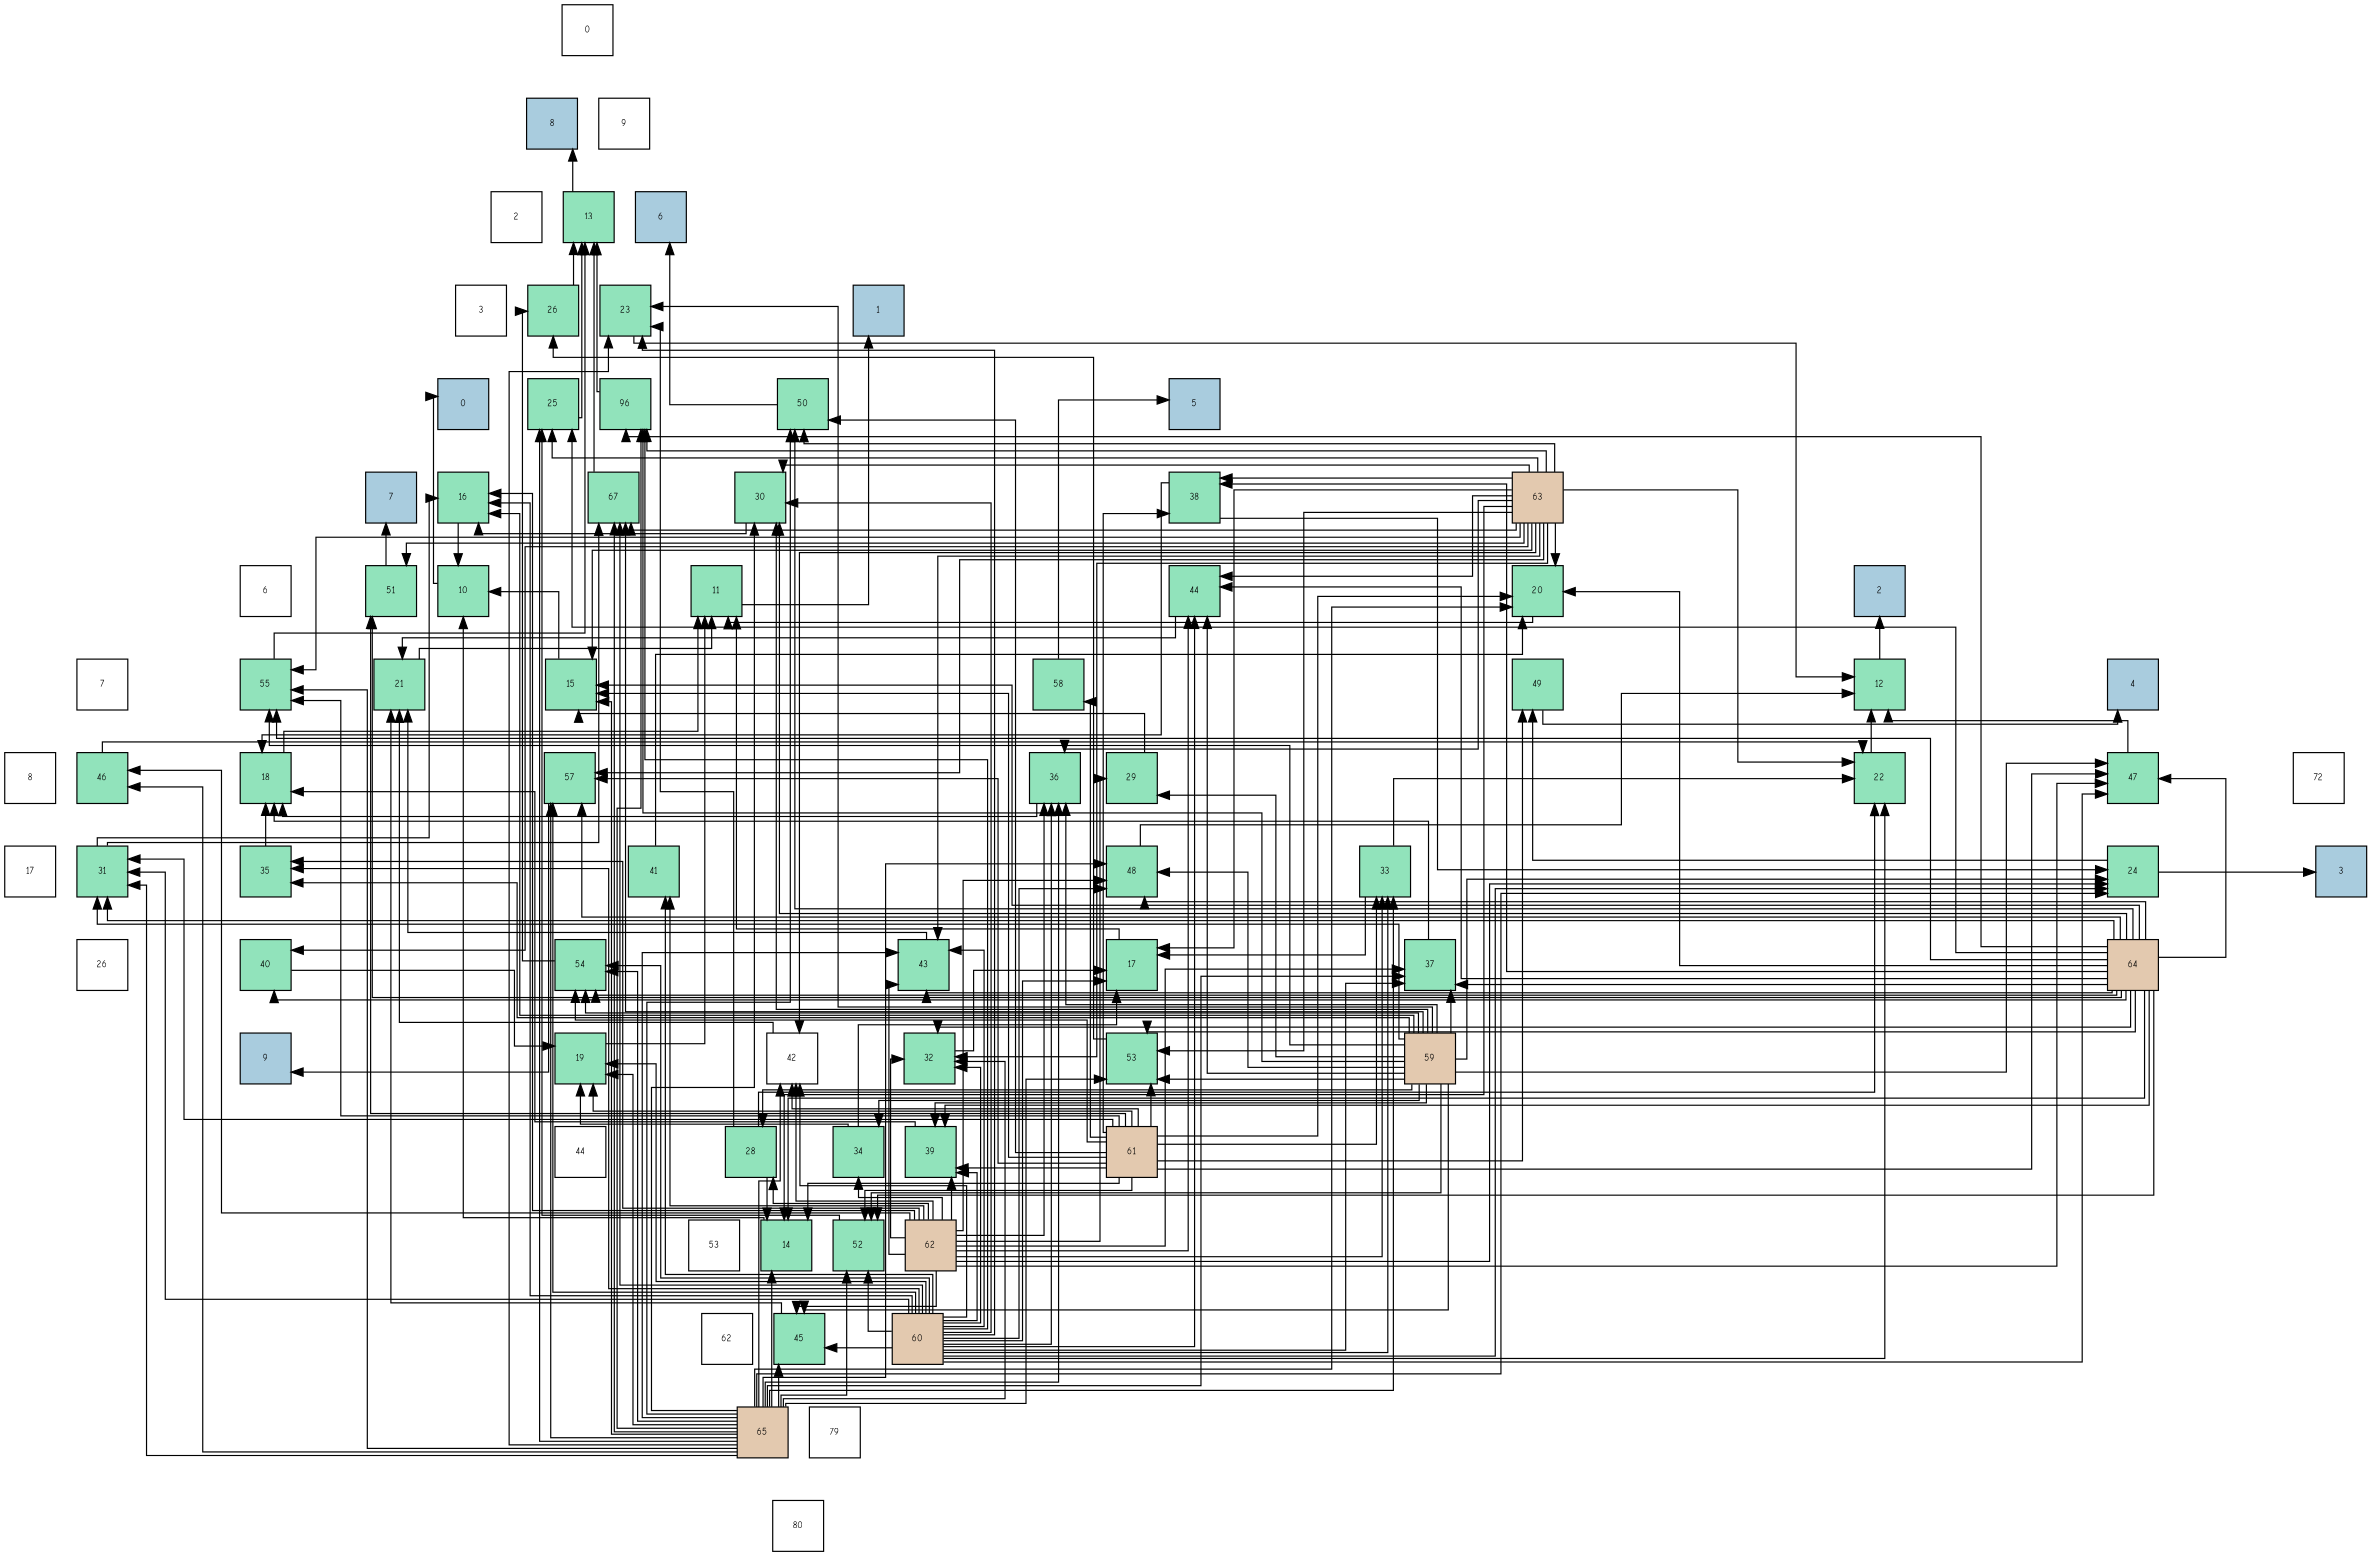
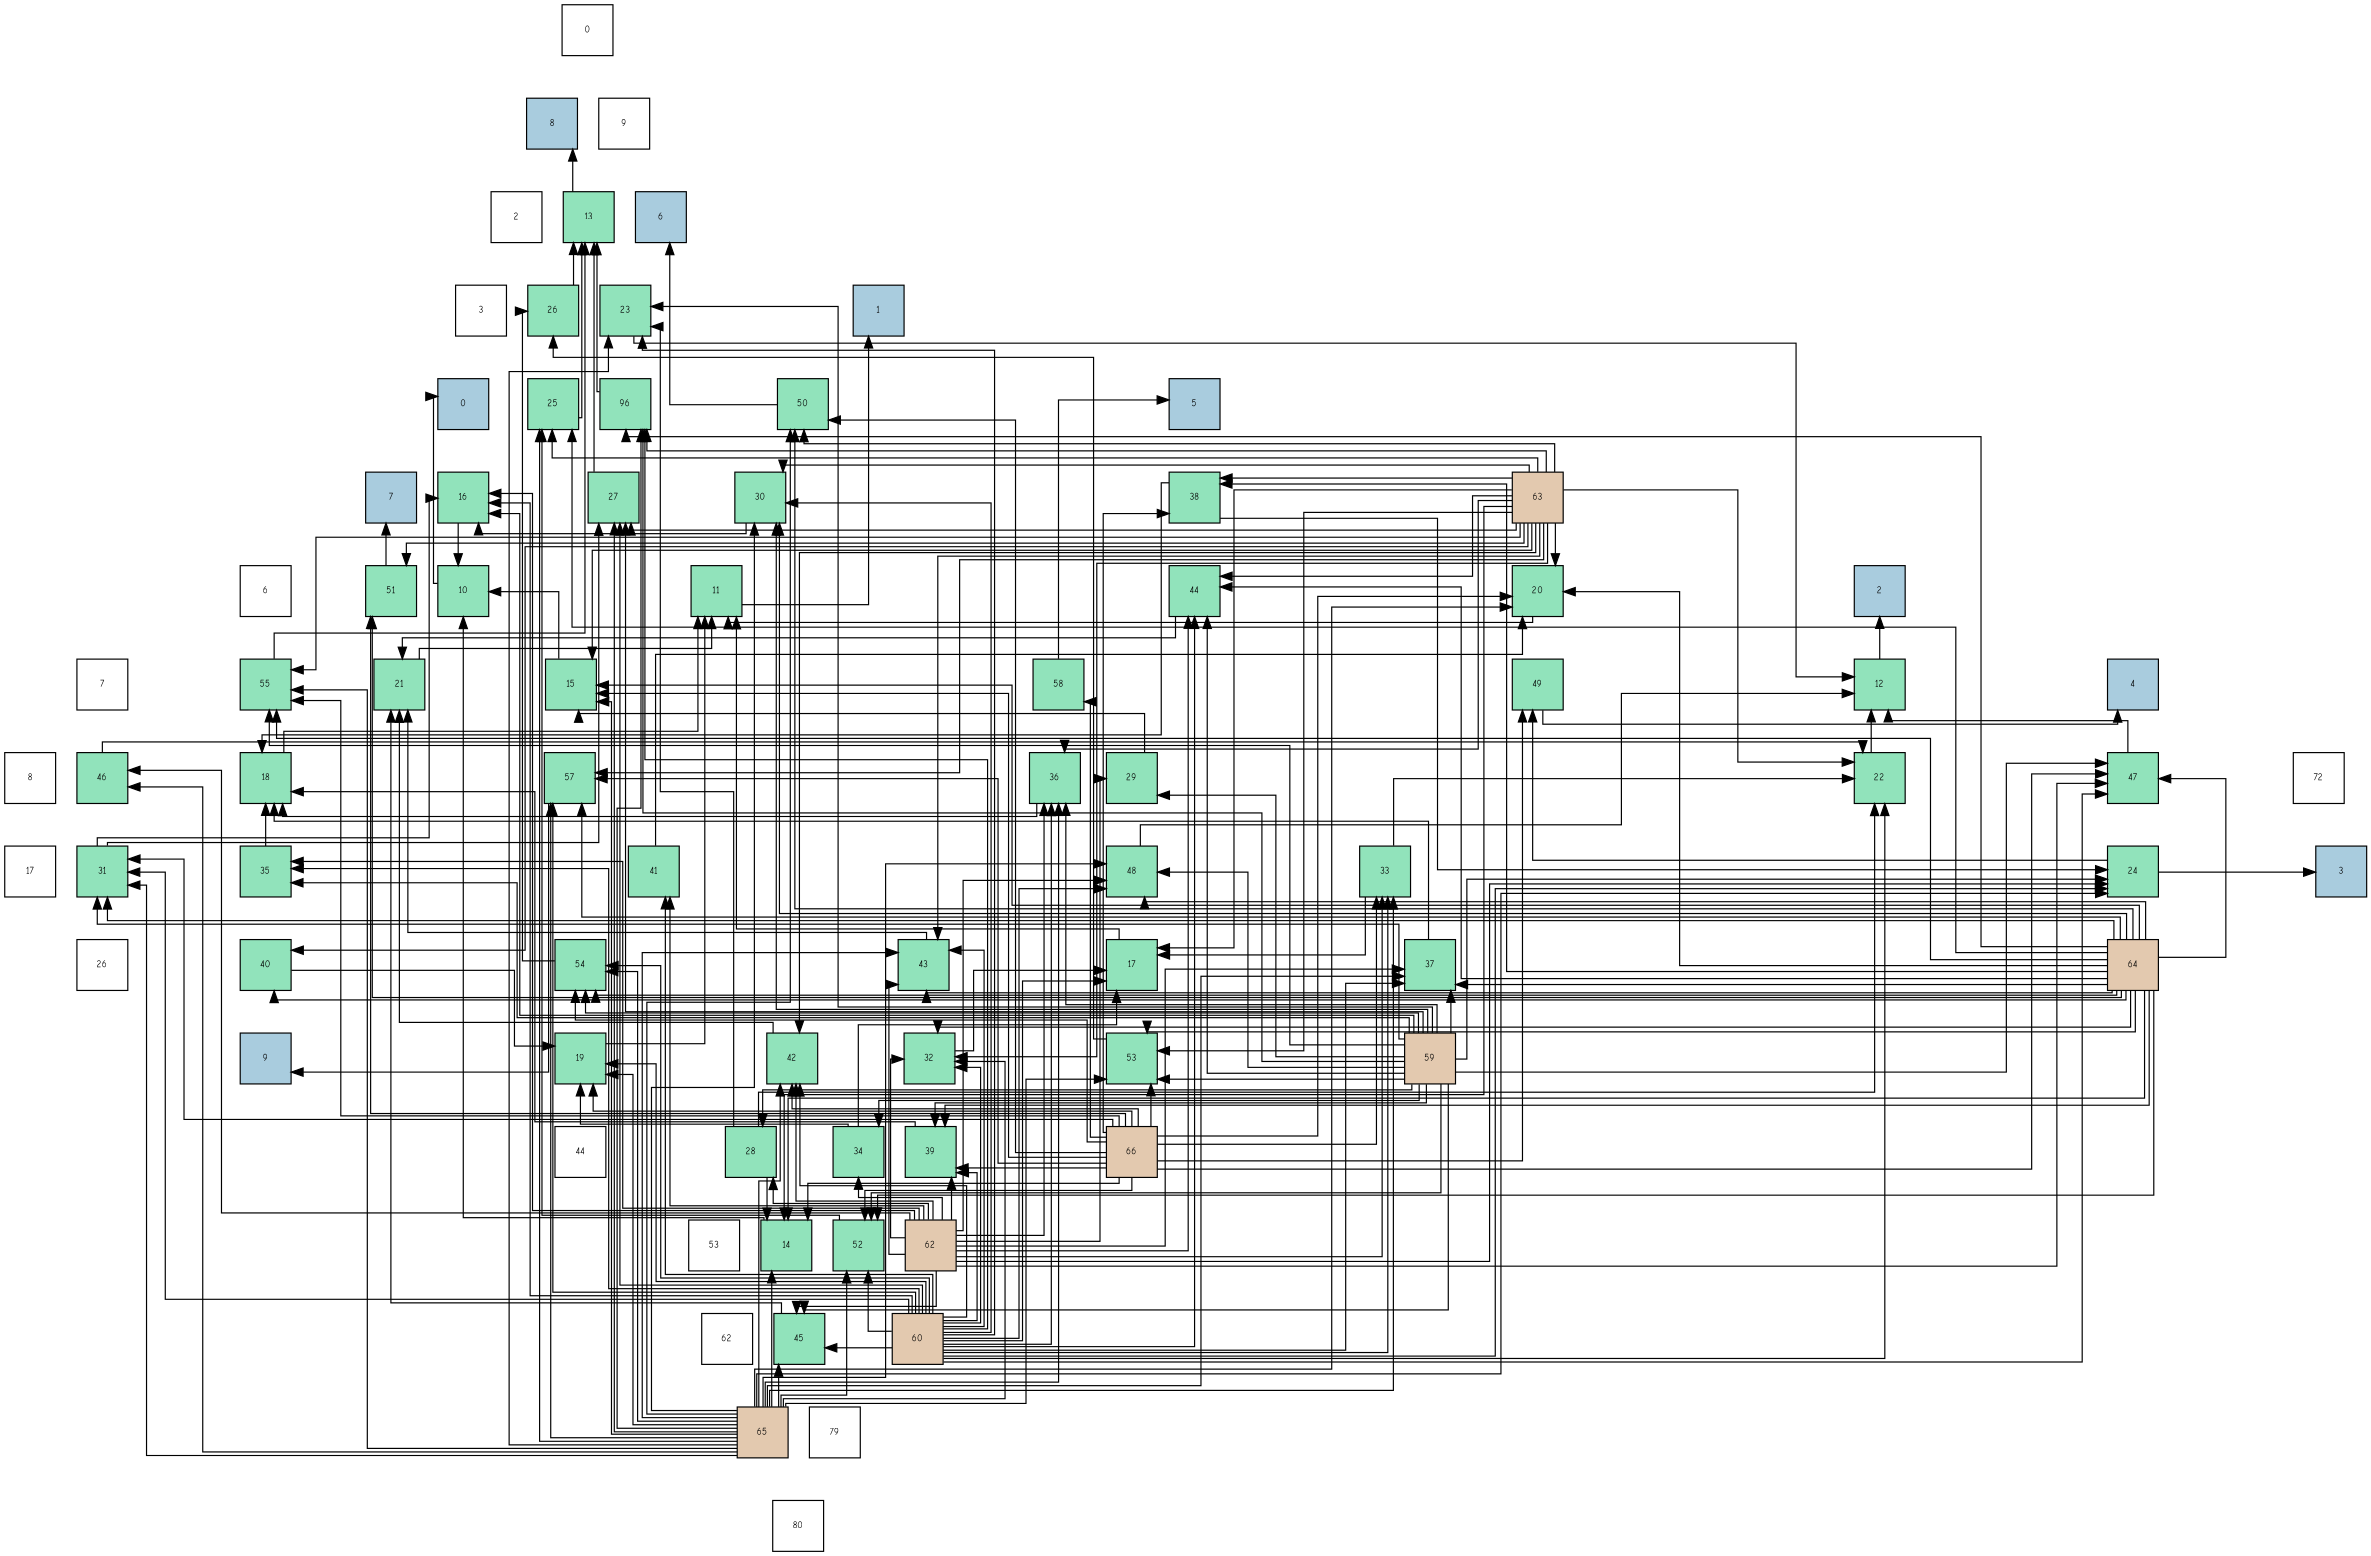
(614, 498) -> (614, 498)
(792, 1058) -> (792, 1058)
(1132, 1152) -> (1132, 1152)
